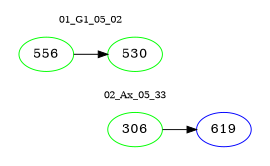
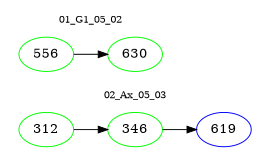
(135, 54) -> (135, 54)
(135, 96) -> (135, 96)
none -> (46, 130)
(135, 130) -> (135, 130)
